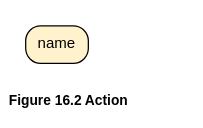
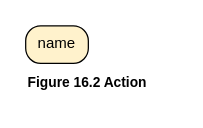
(82, 101) -> (101, 82)
